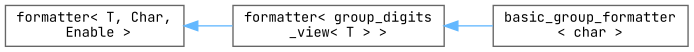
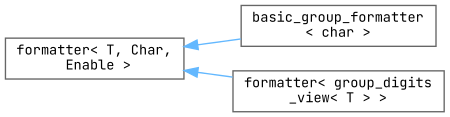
(475, 26) -> (219, 42)
